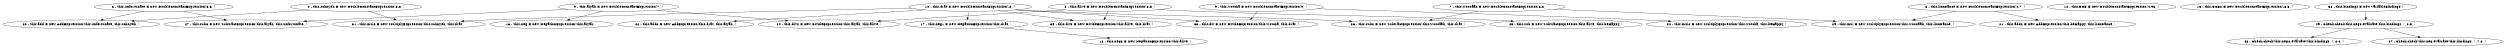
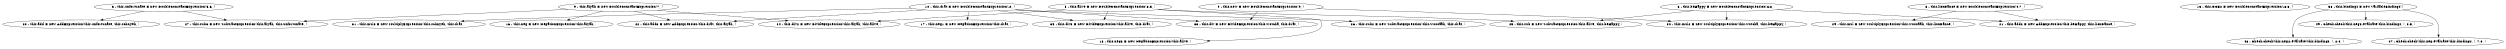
(356, 7) -> none
(1261, 7) -> (1261, 7)
(1499, 7) -> none
none -> (1727, 7)
(2112, 7) -> none
none -> (653, 16)
(1055, 33) -> (1292, 17)
(2331, 33) -> (2304, 15)
(2400, 33) -> (2427, 15)
